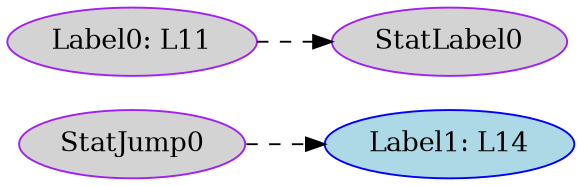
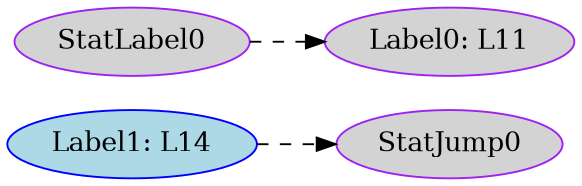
(285, 42) -> (278, 42)
(276, 144) -> (287, 144)
